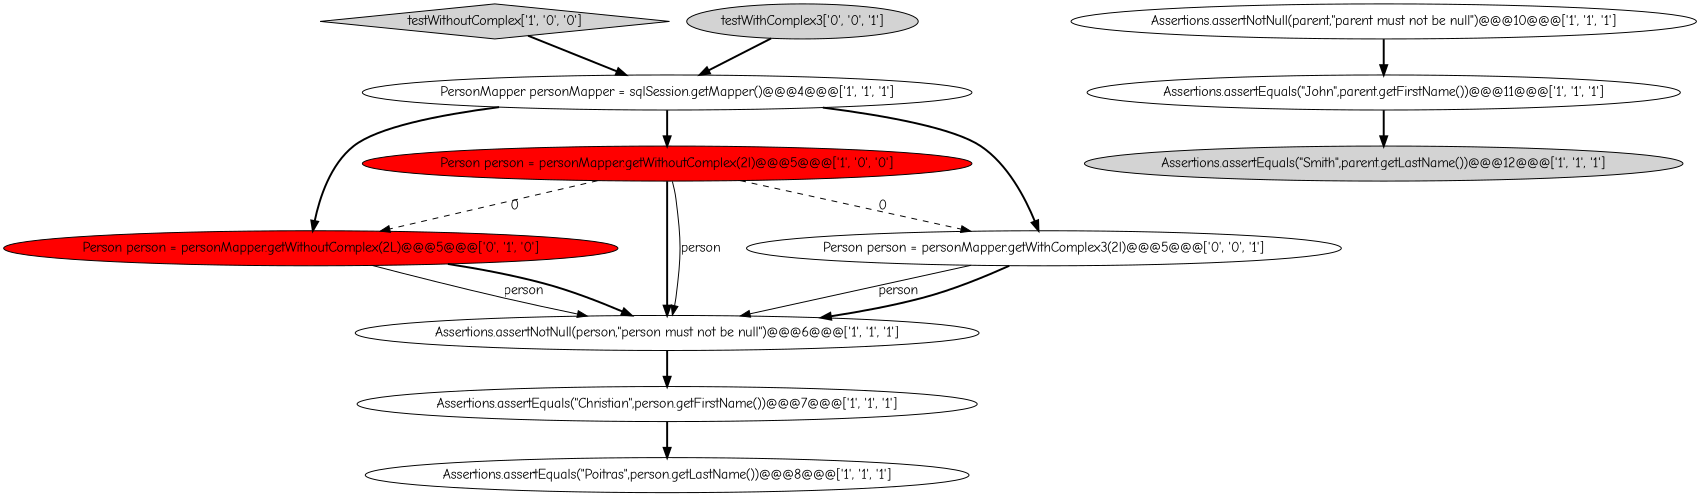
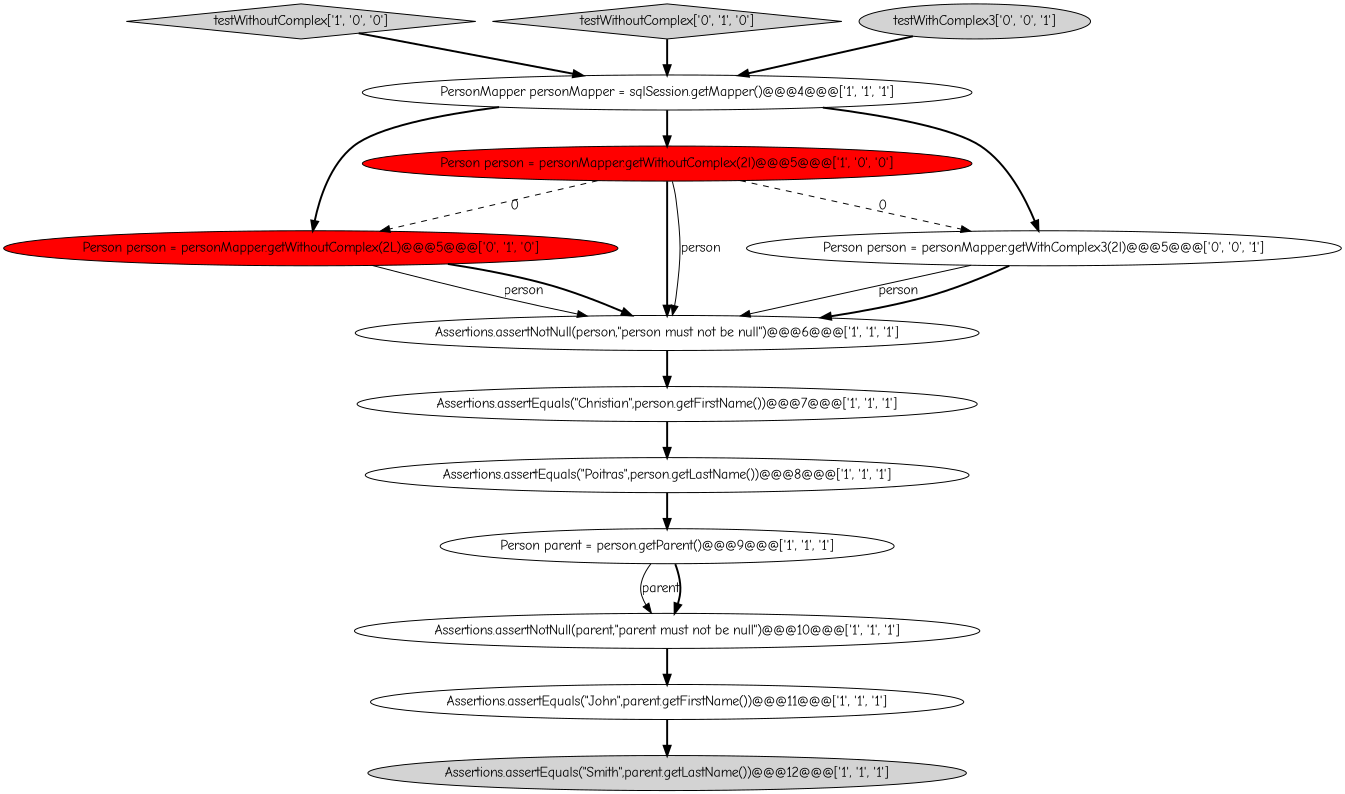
none -> (667, 21)
none -> (667, 546)
